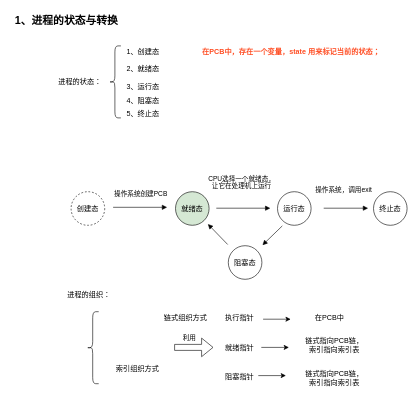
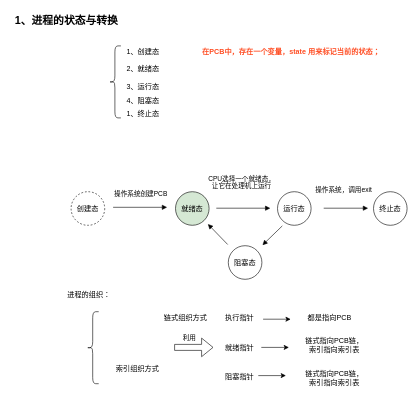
(80, 82) -> none
(143, 114) -> (143, 114)
(330, 318) -> (330, 318)
